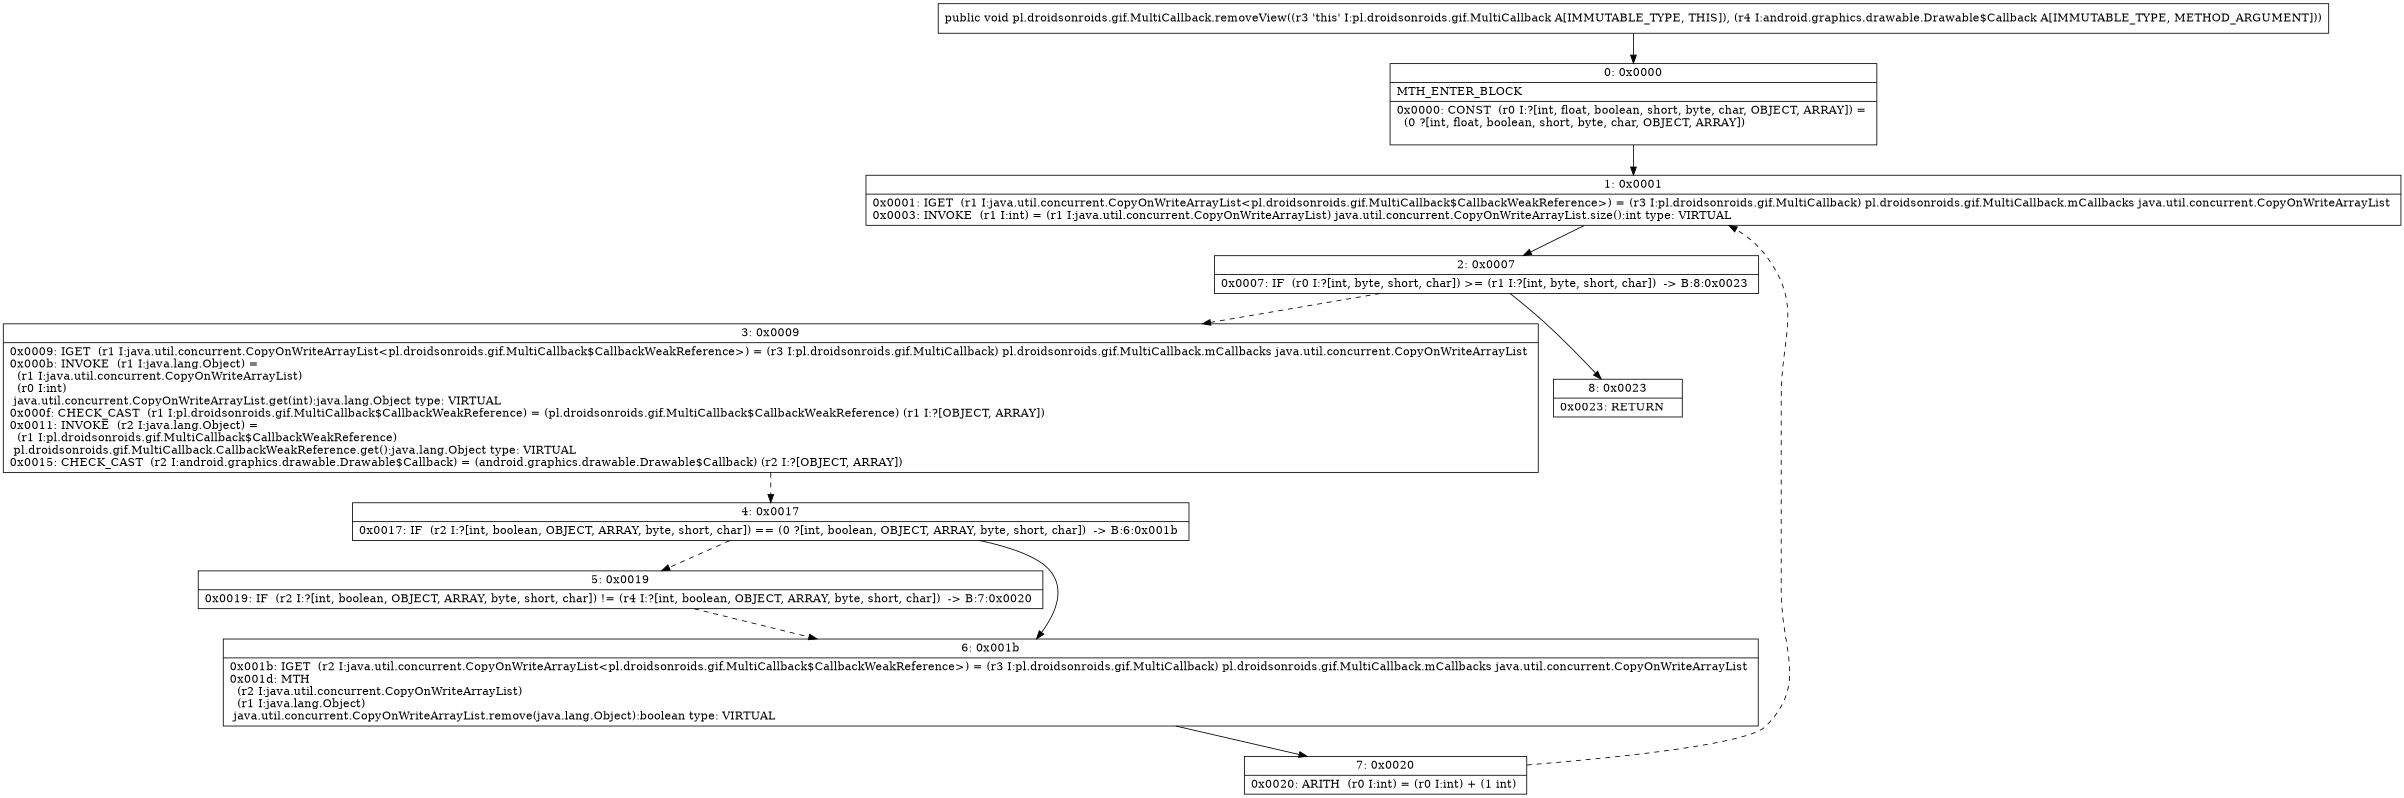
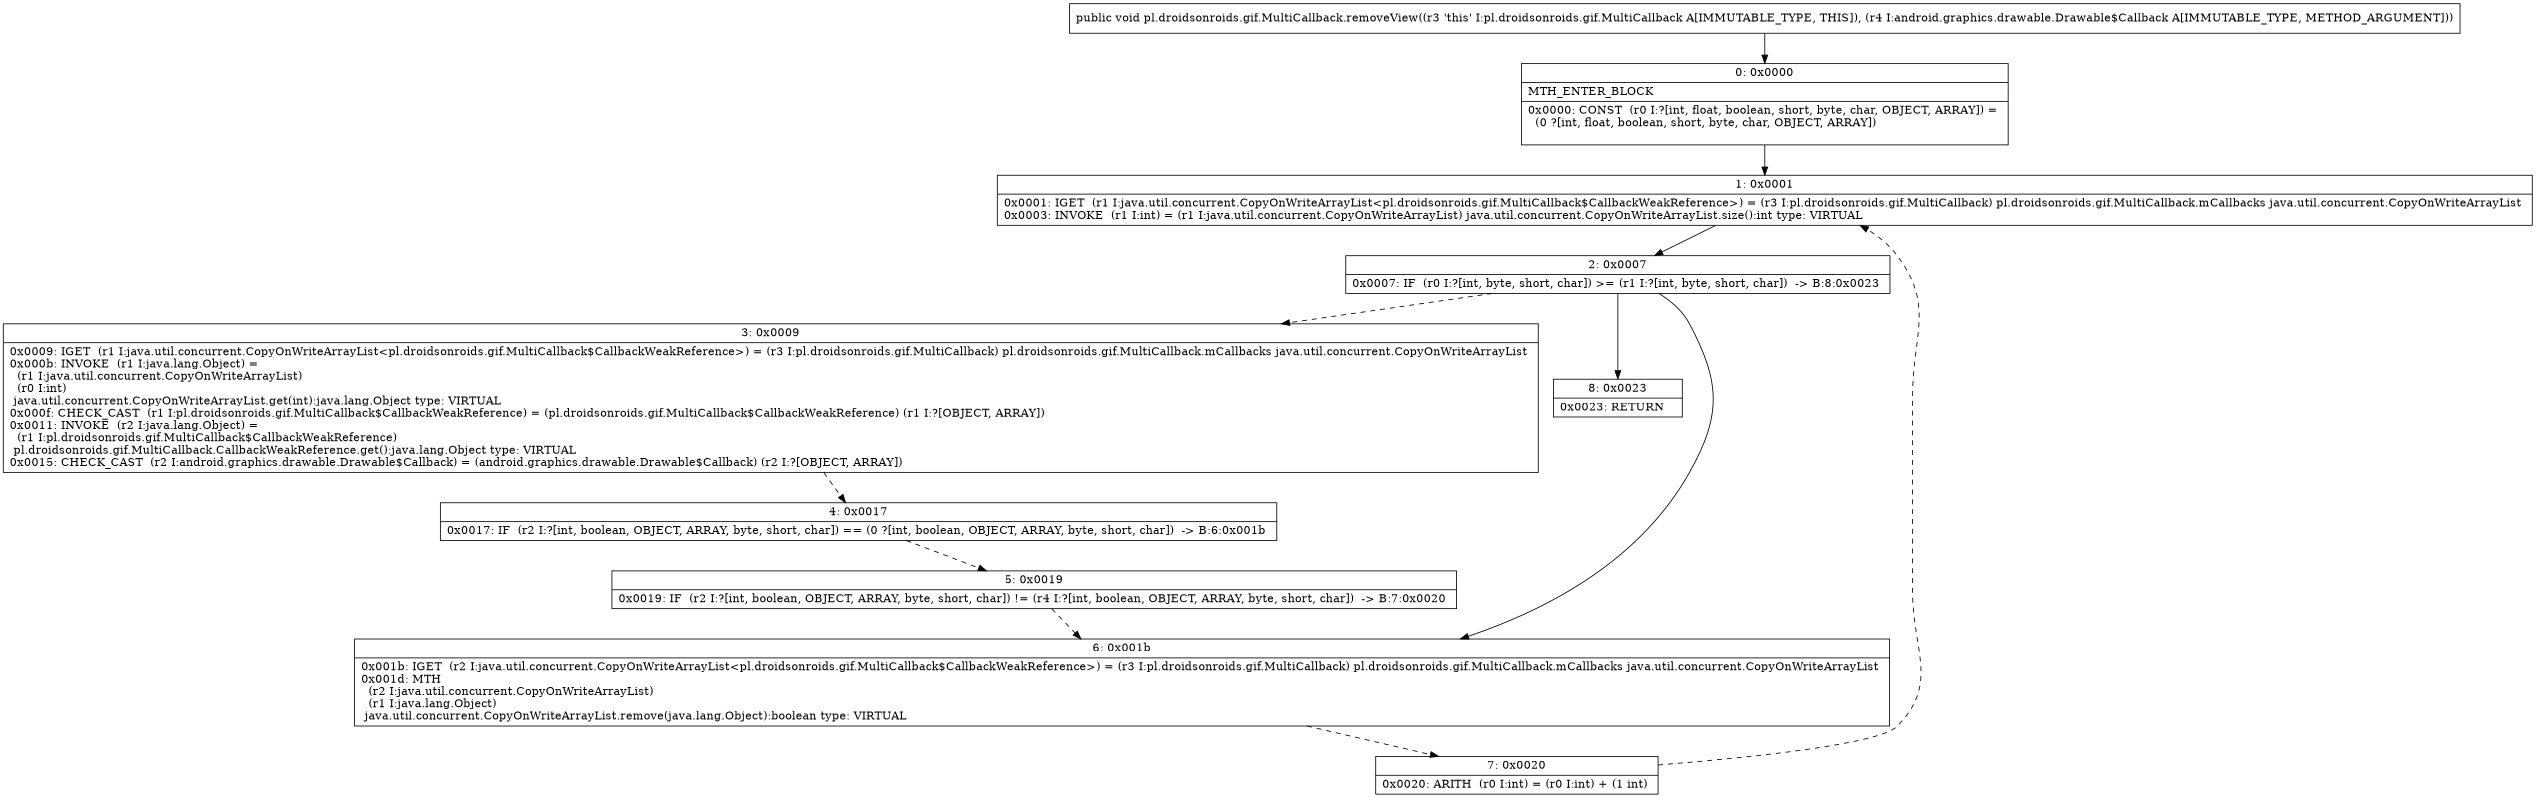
(1046, 567) -> (1667, 506)
(1237, 740) -> (1369, 740)
